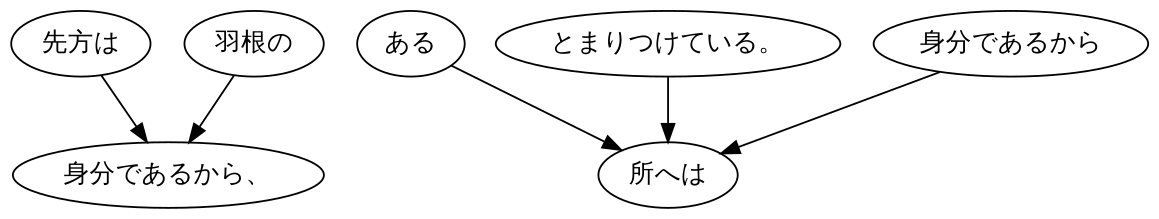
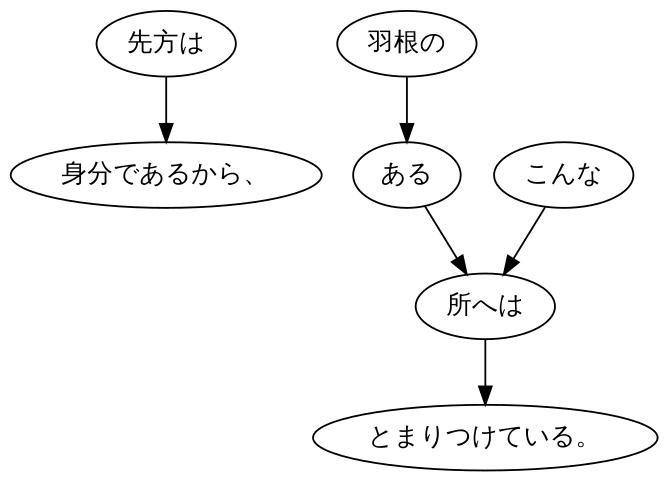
(1011, 44) -> (564, 175)
(668, 100) -> (485, 363)
(217, 101) -> (407, 100)
